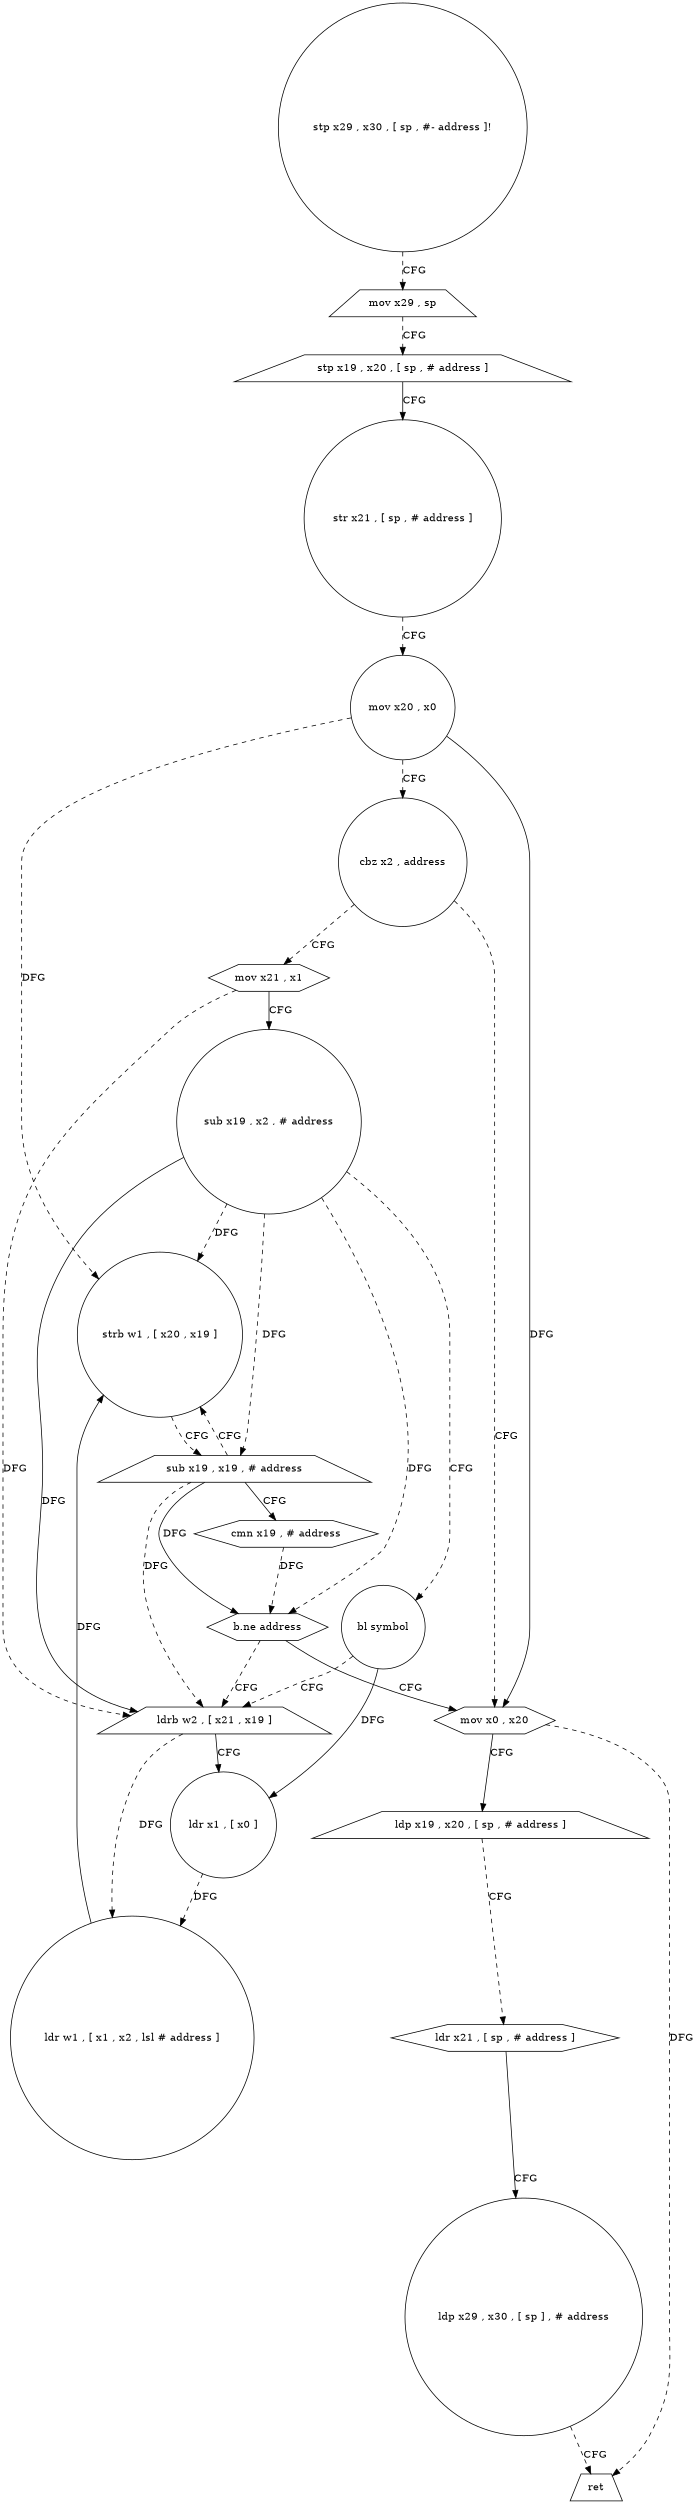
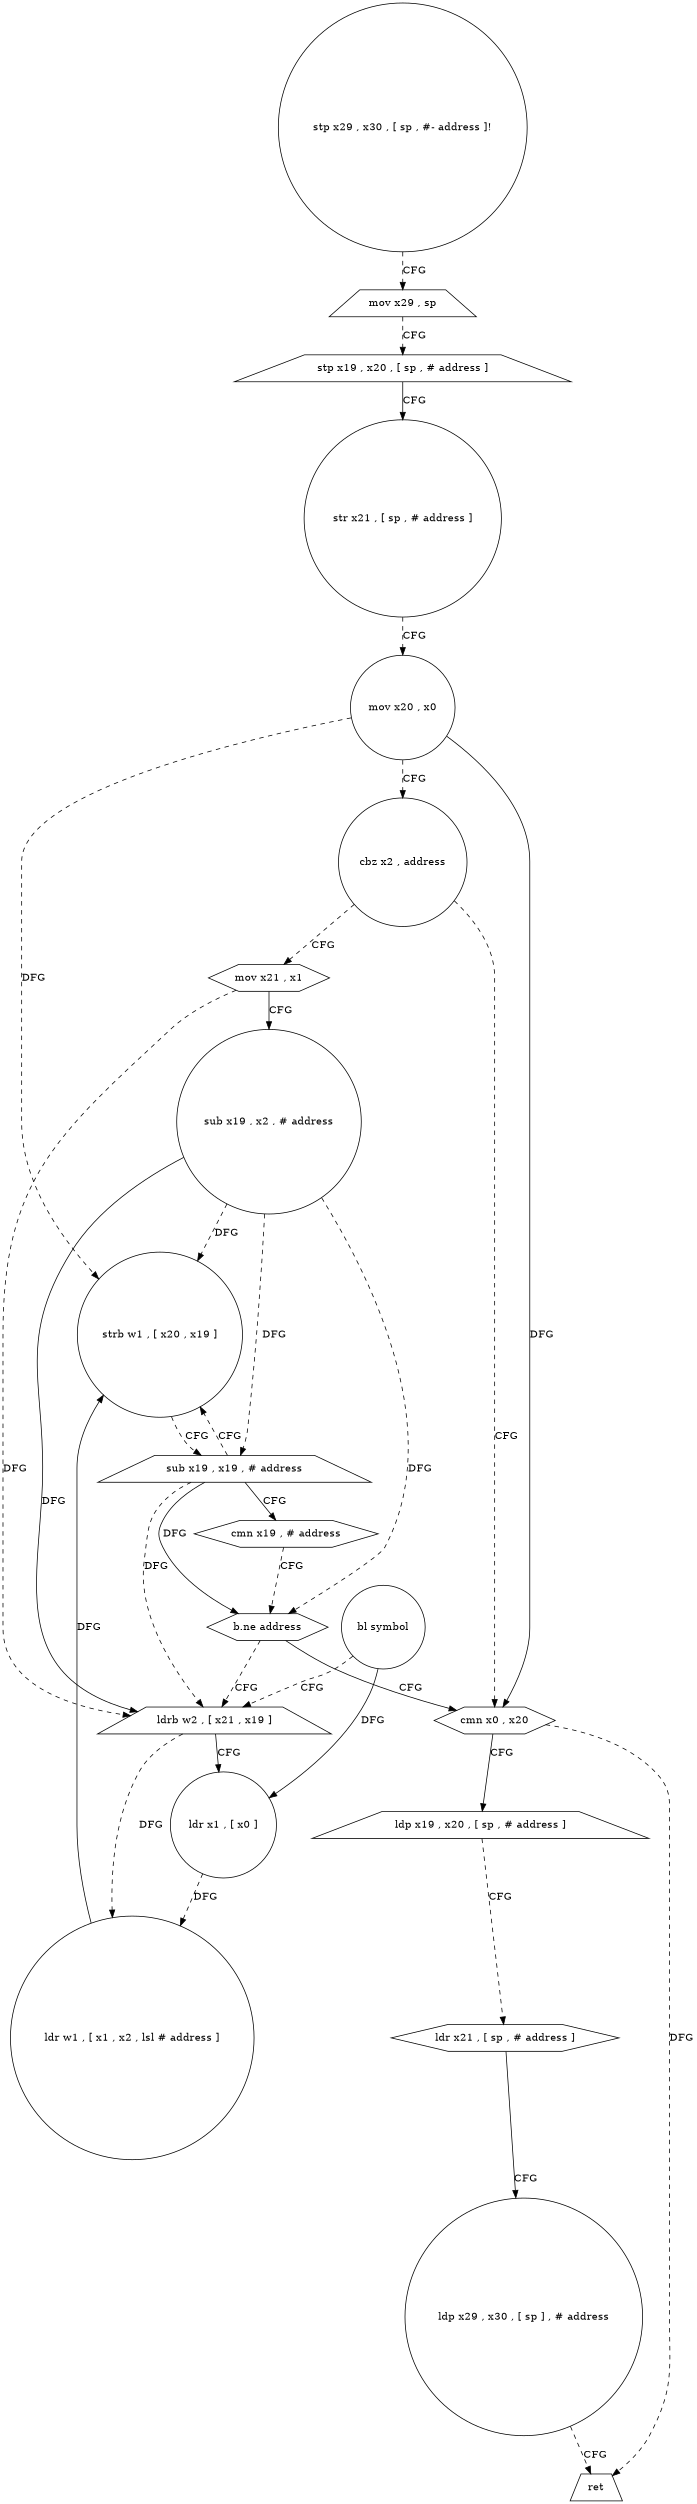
(450, 1369) -> none
(292, 1566) -> (292, 1566)
(495, 1720) -> (495, 1720)
